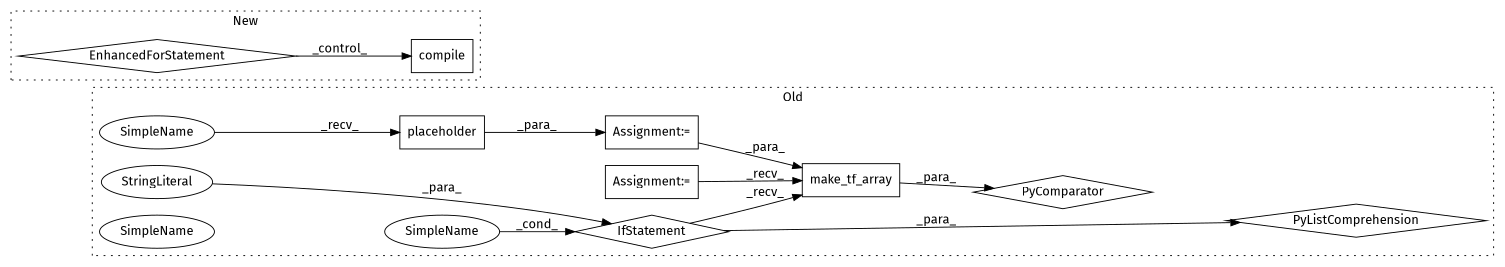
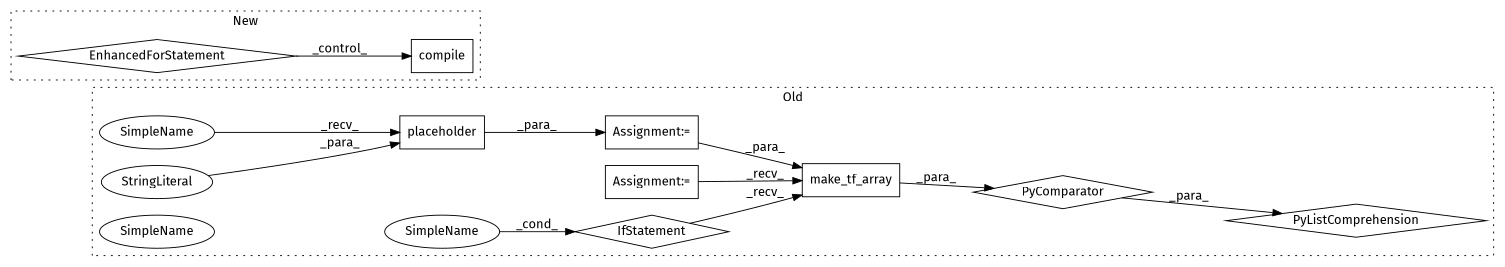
(408, 196) -> (300, 162)
(977, 227) -> (1197, 205)
